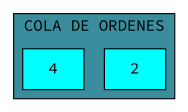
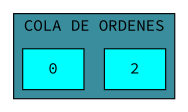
(53, 69) -> (53, 69)
